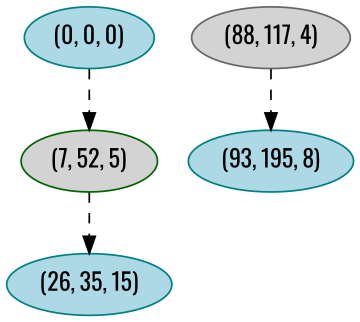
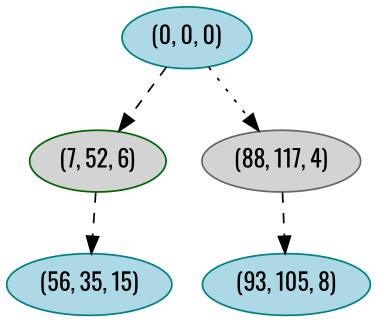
none -> (228, 92)
(89, 161) -> (98, 161)
(271, 161) -> (286, 285)
(89, 285) -> (89, 285)
